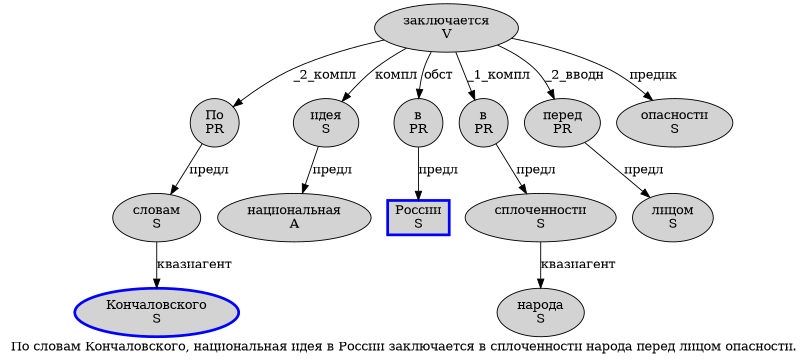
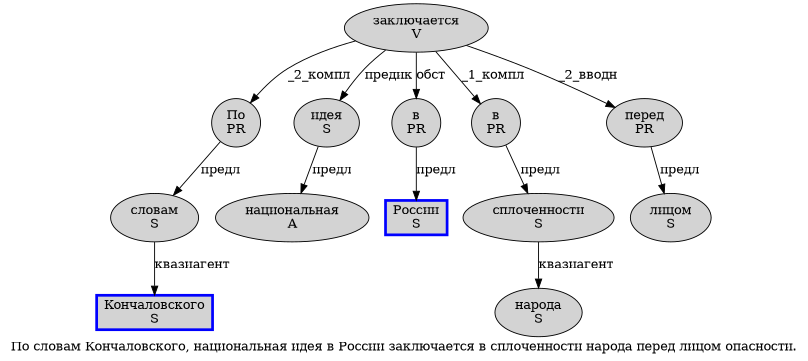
(396, 75) -> (389, 75)
(675, 123) -> none
(157, 312) -> (155, 312)
